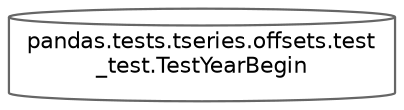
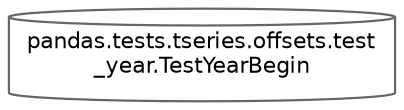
(202, 55) -> (202, 55)
